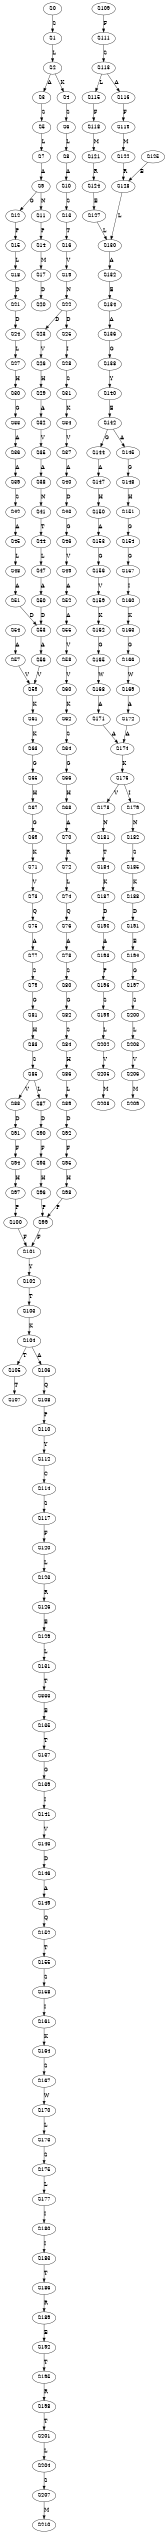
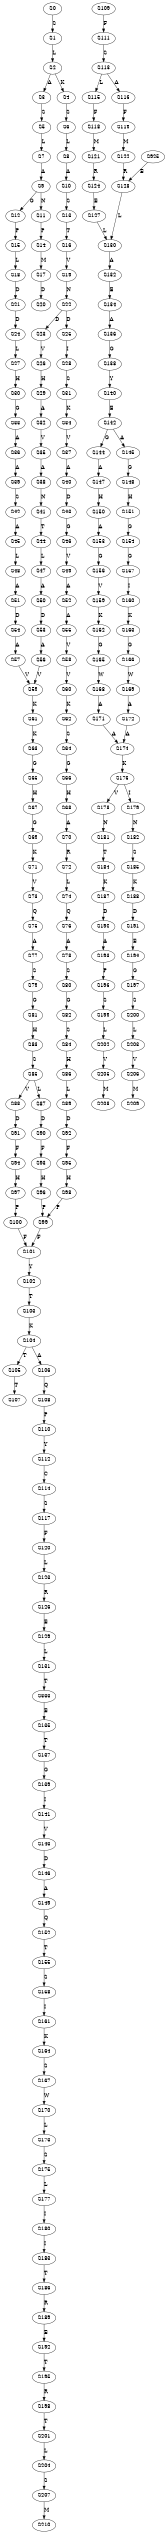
(153, 157) -> (153, 157)
(27, 614) -> (15, 614)
